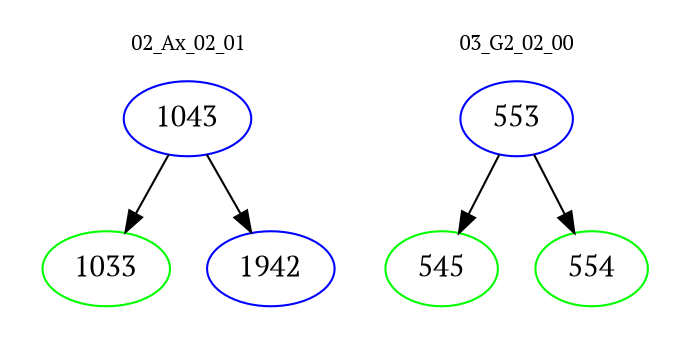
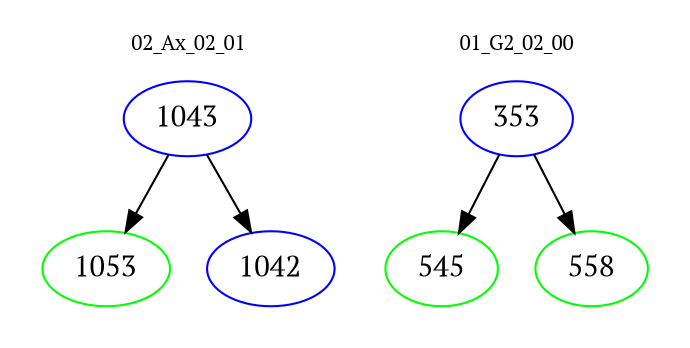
(517, 45) -> (517, 45)
(517, 119) -> (517, 119)
(106, 269) -> (106, 269)
(271, 269) -> (271, 269)
(592, 269) -> (592, 269)
